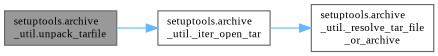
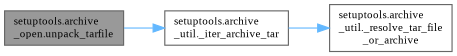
(61, 28) -> (64, 28)
(214, 28) -> (227, 28)
